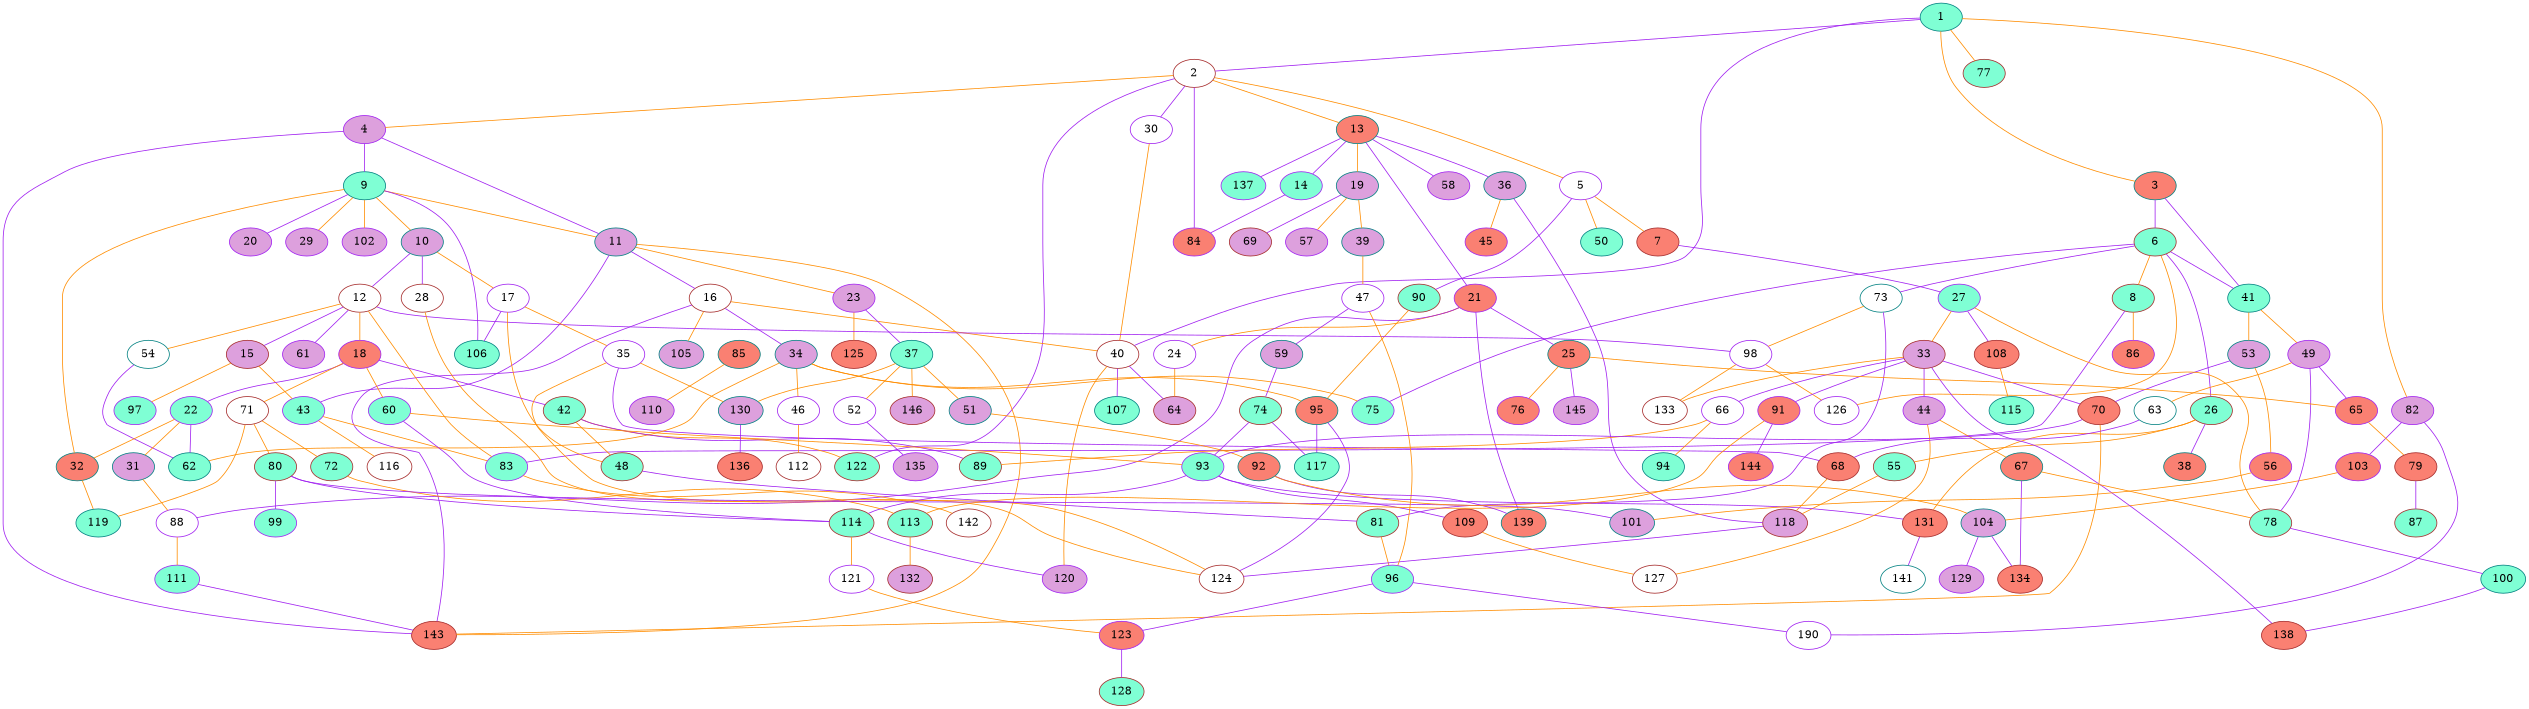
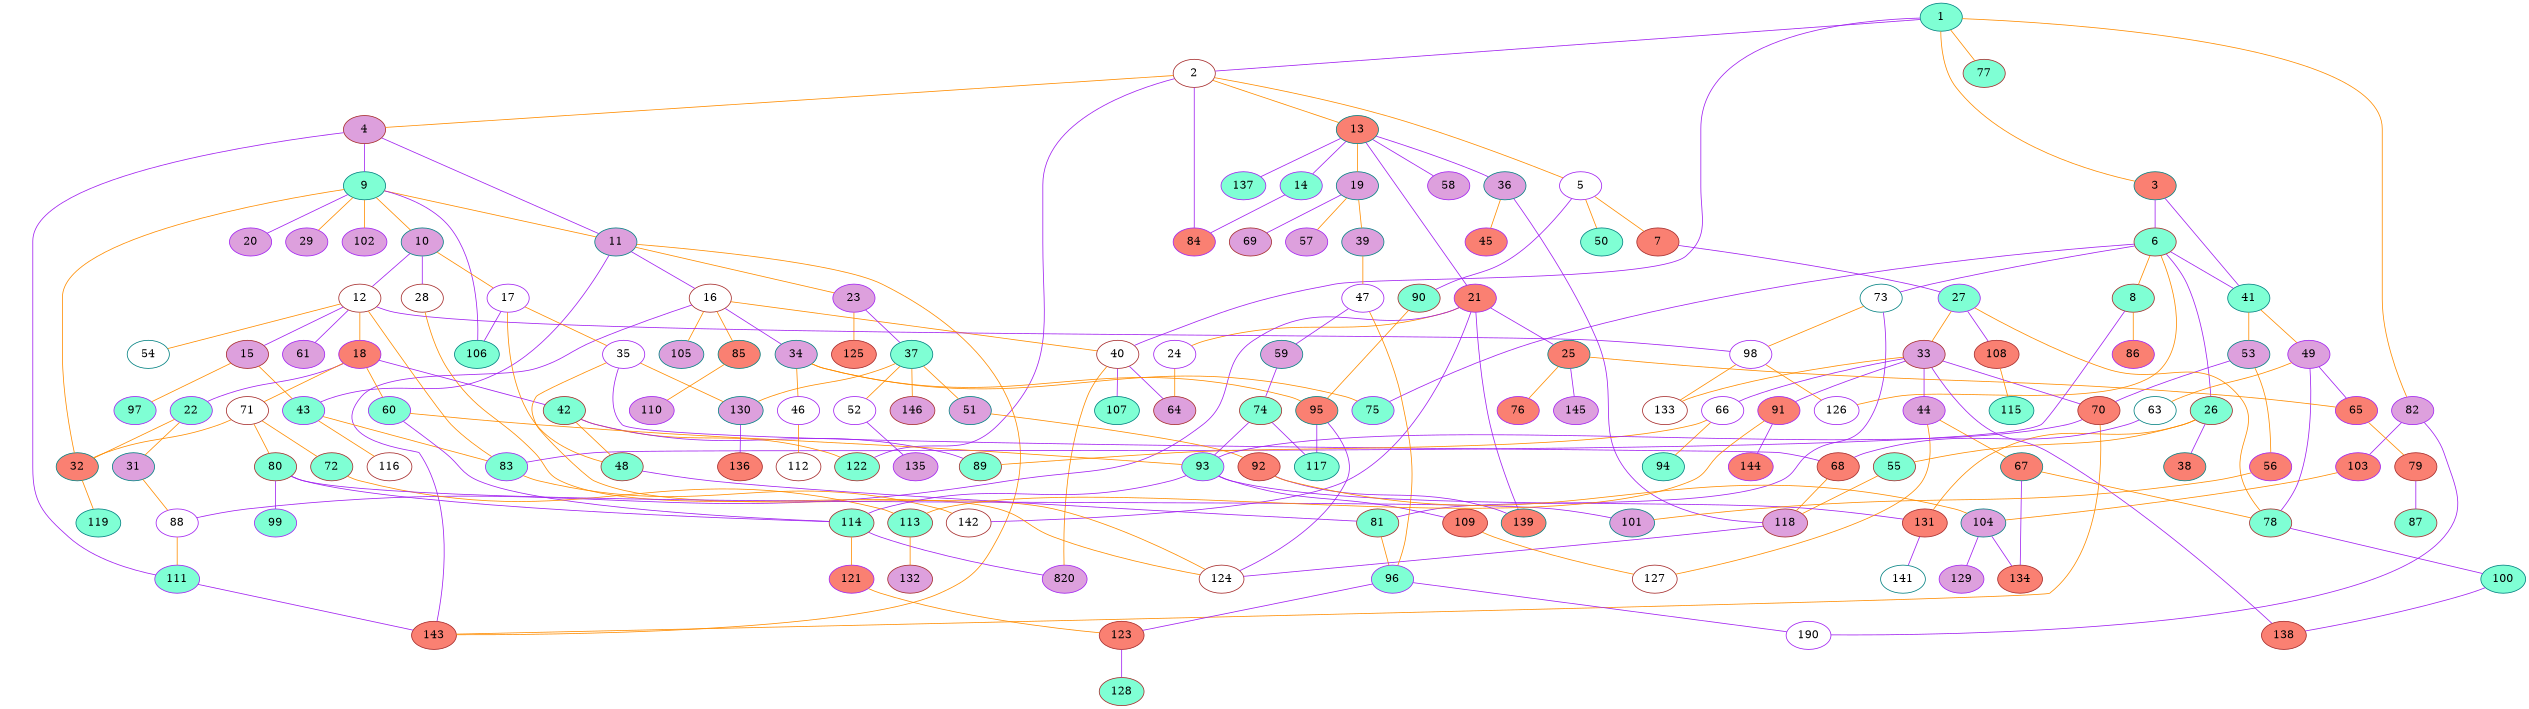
(365, 130) -> (365, 130)
(1151, 130) -> none
none -> (724, 324)
(3, 411) -> (33, 273)
(190, 467) -> none
(1259, 467) -> (1259, 467)
none -> (1358, 474)
(198, 490) -> (173, 437)
(852, 579) -> (852, 579)
(1065, 579) -> (1065, 579)
(1122, 635) -> (1122, 635)
